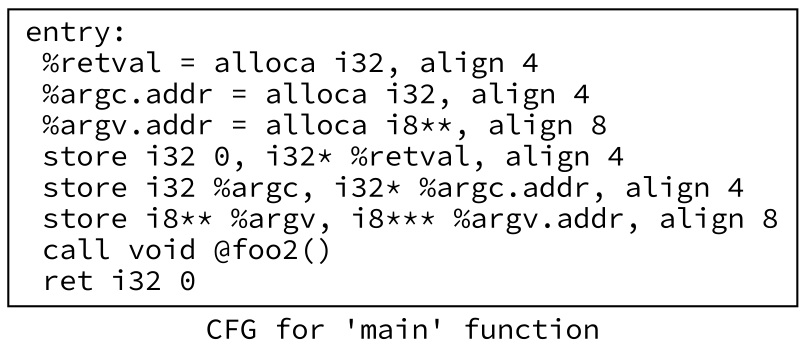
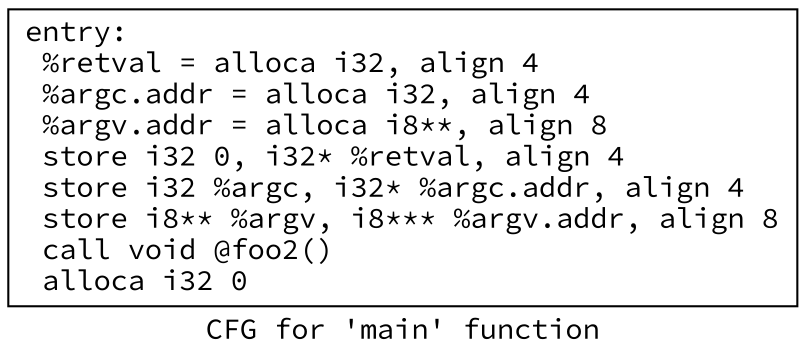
(111, 281) -> (137, 281)
